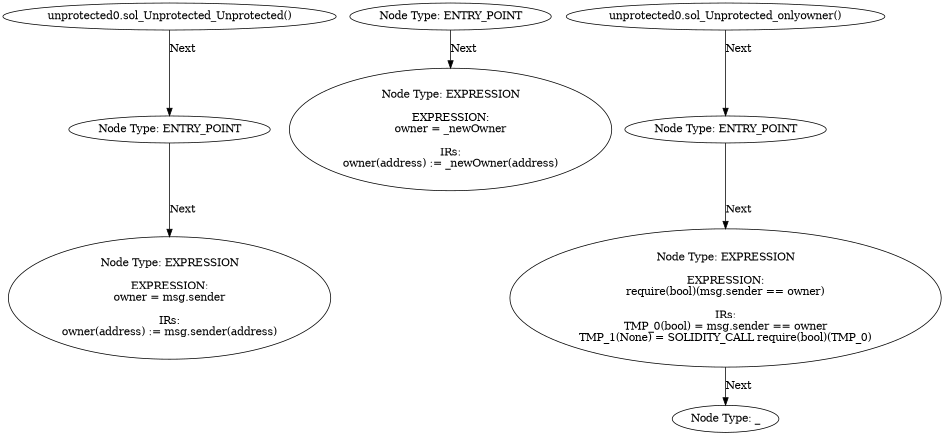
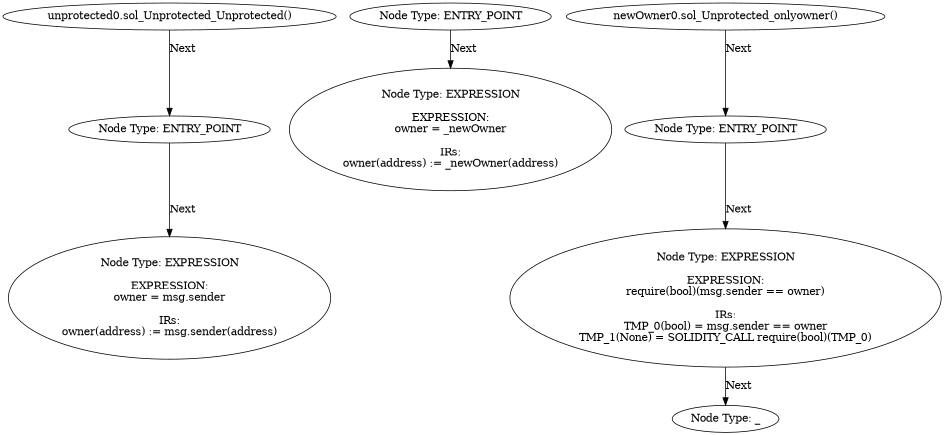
(726, 17) -> (726, 17)
